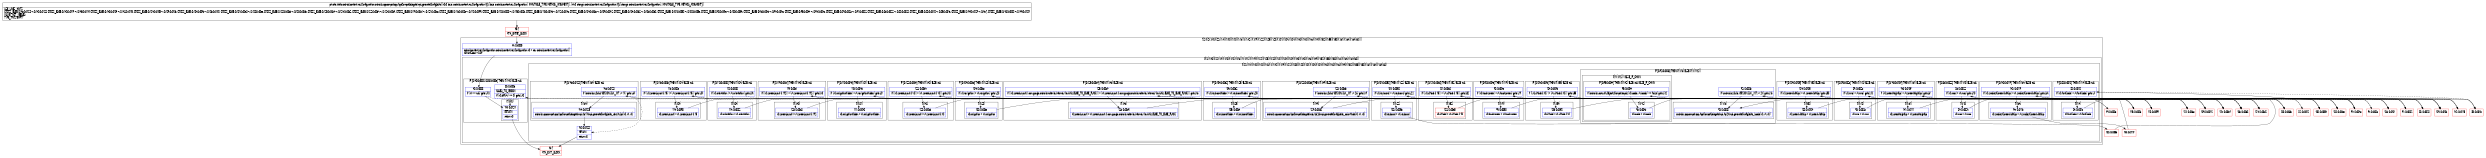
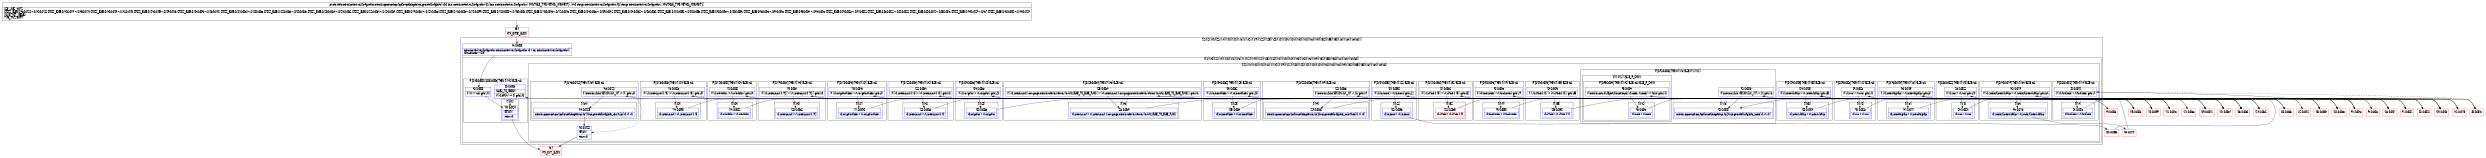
(473, 53) -> (474, 53)
(1498, 98) -> none
(1956, 98) -> (2082, 99)
(1557, 104) -> (1557, 104)
none -> (2171, 113)
